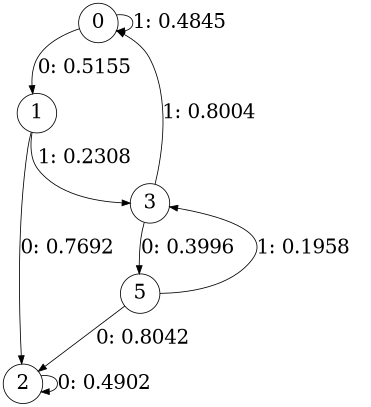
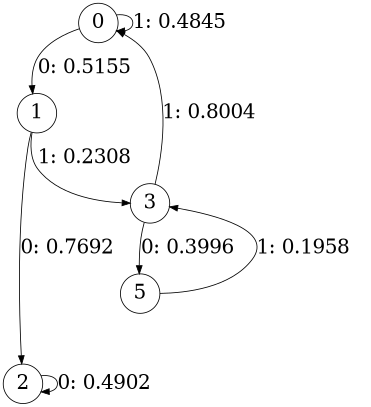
(85, 336) -> none
